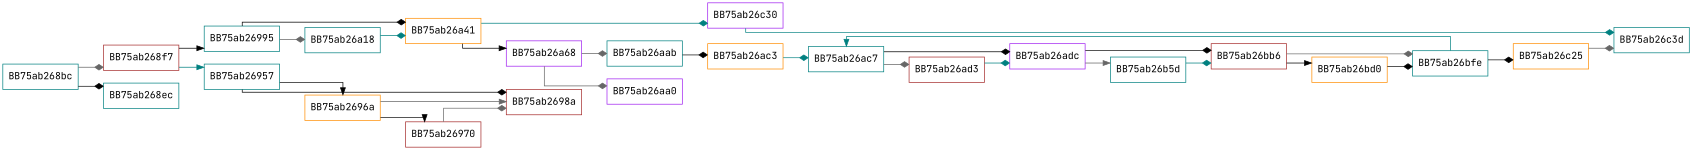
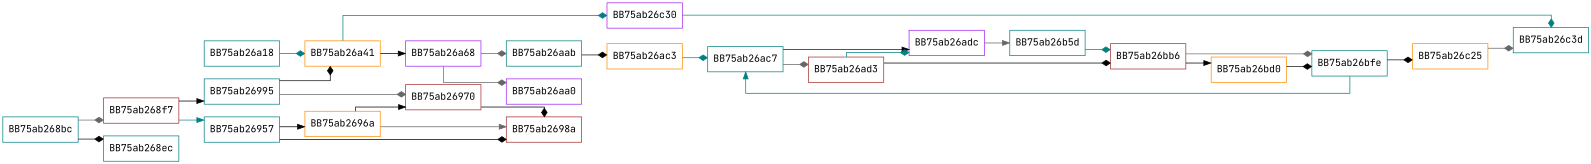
(288, 39) -> (338, 94)
(1144, 50) -> (993, 63)
(943, 52) -> (843, 50)
(464, 108) -> (513, 107)
